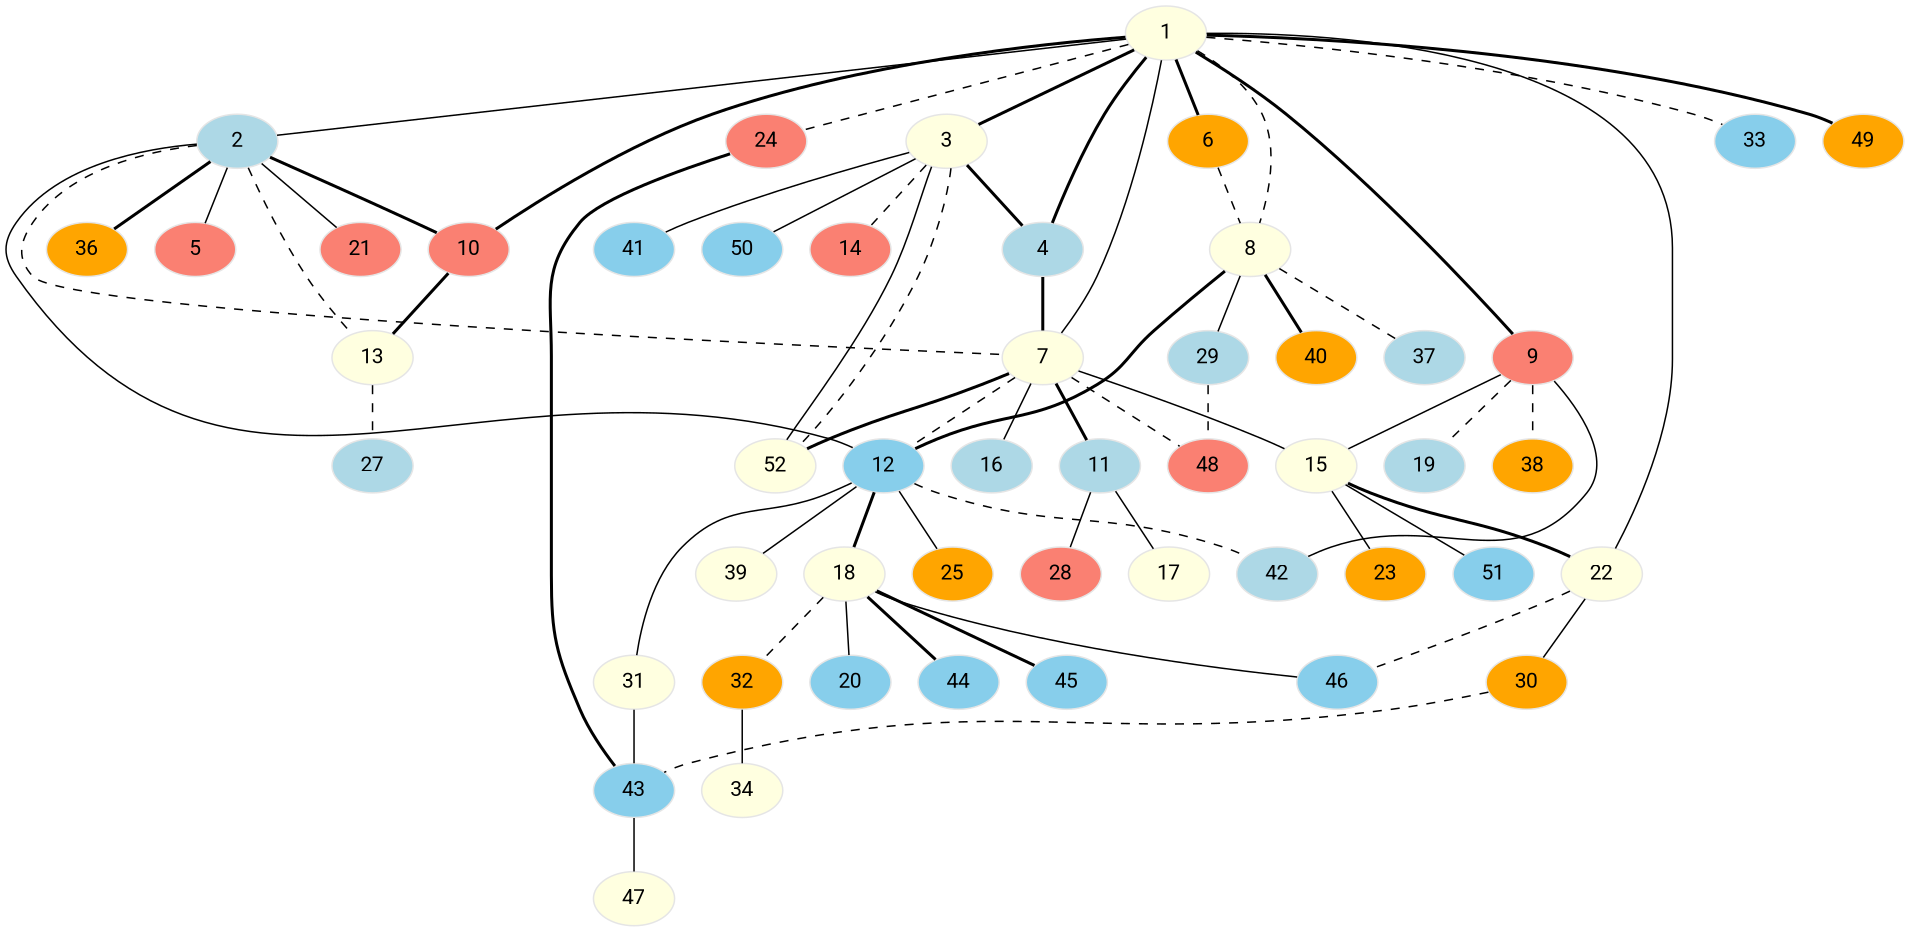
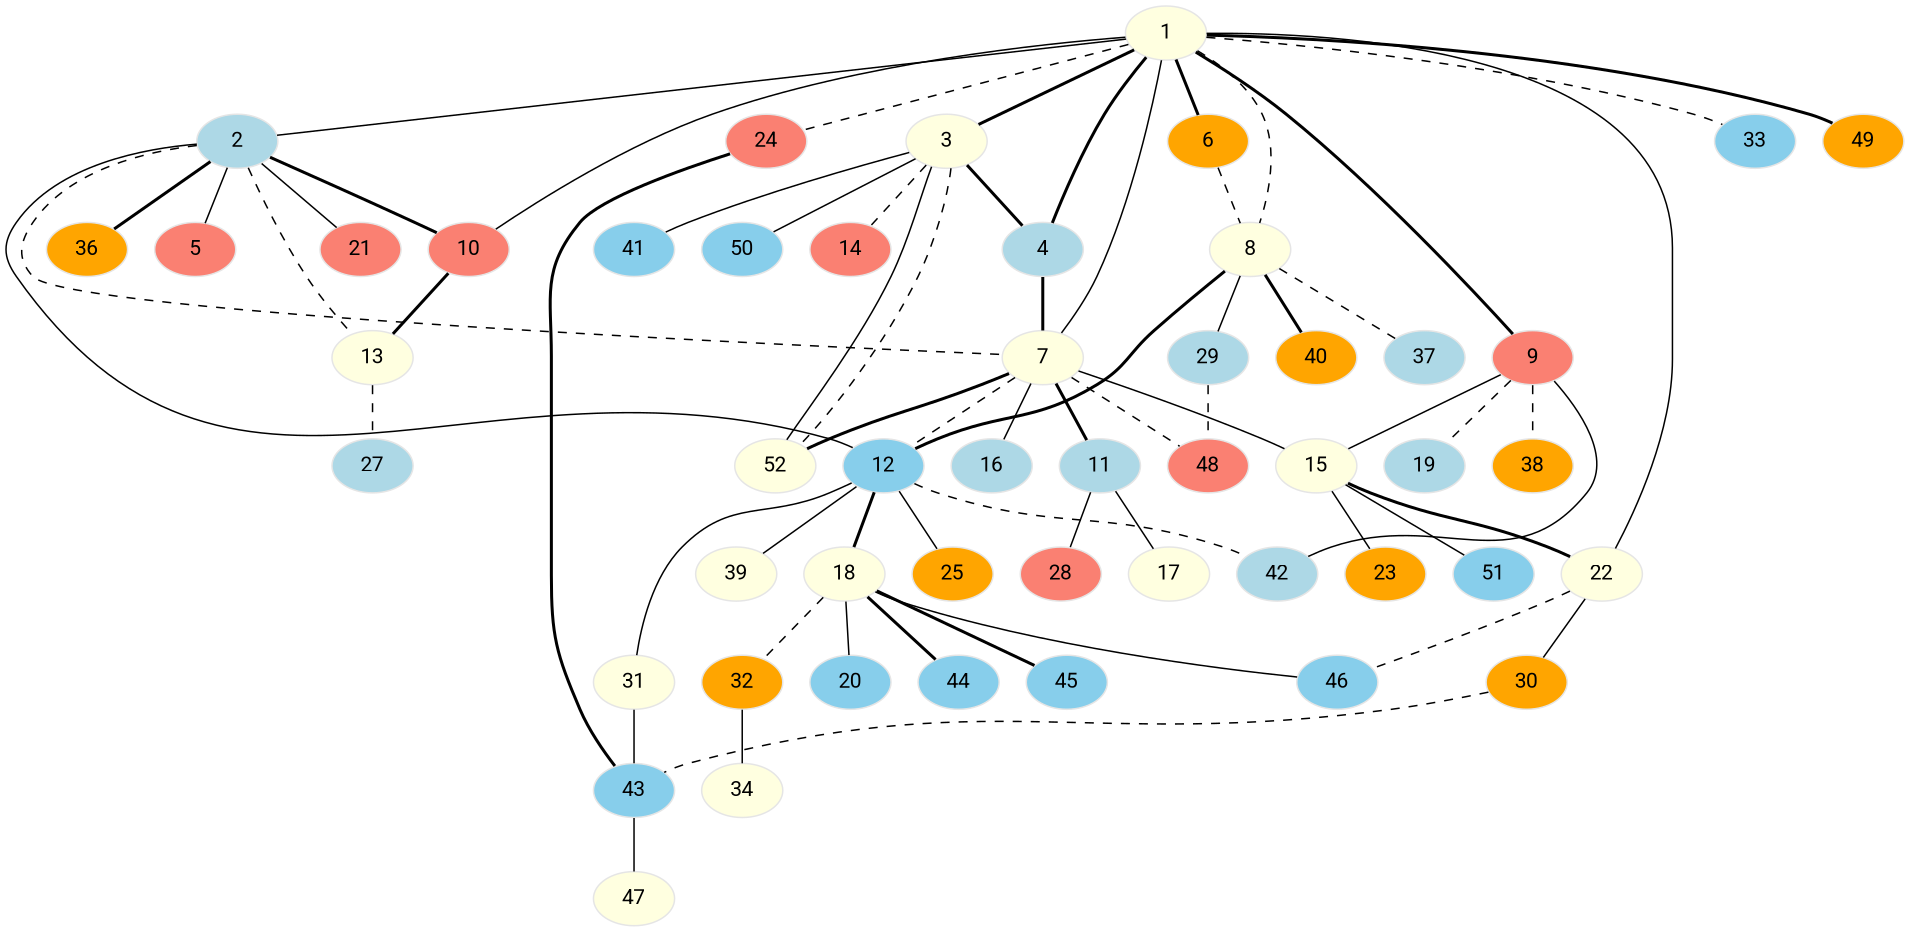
(796, 89) -> (796, 89)
